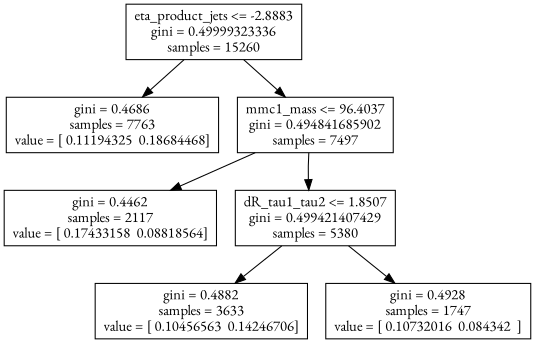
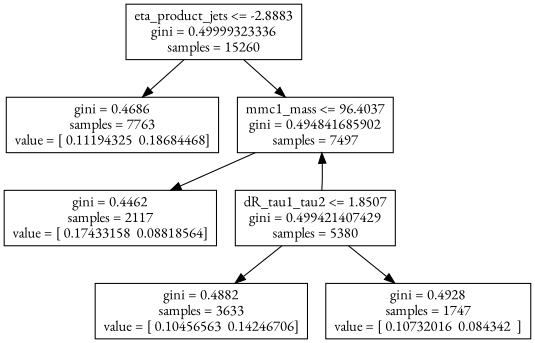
(308, 166) -> (322, 177)
